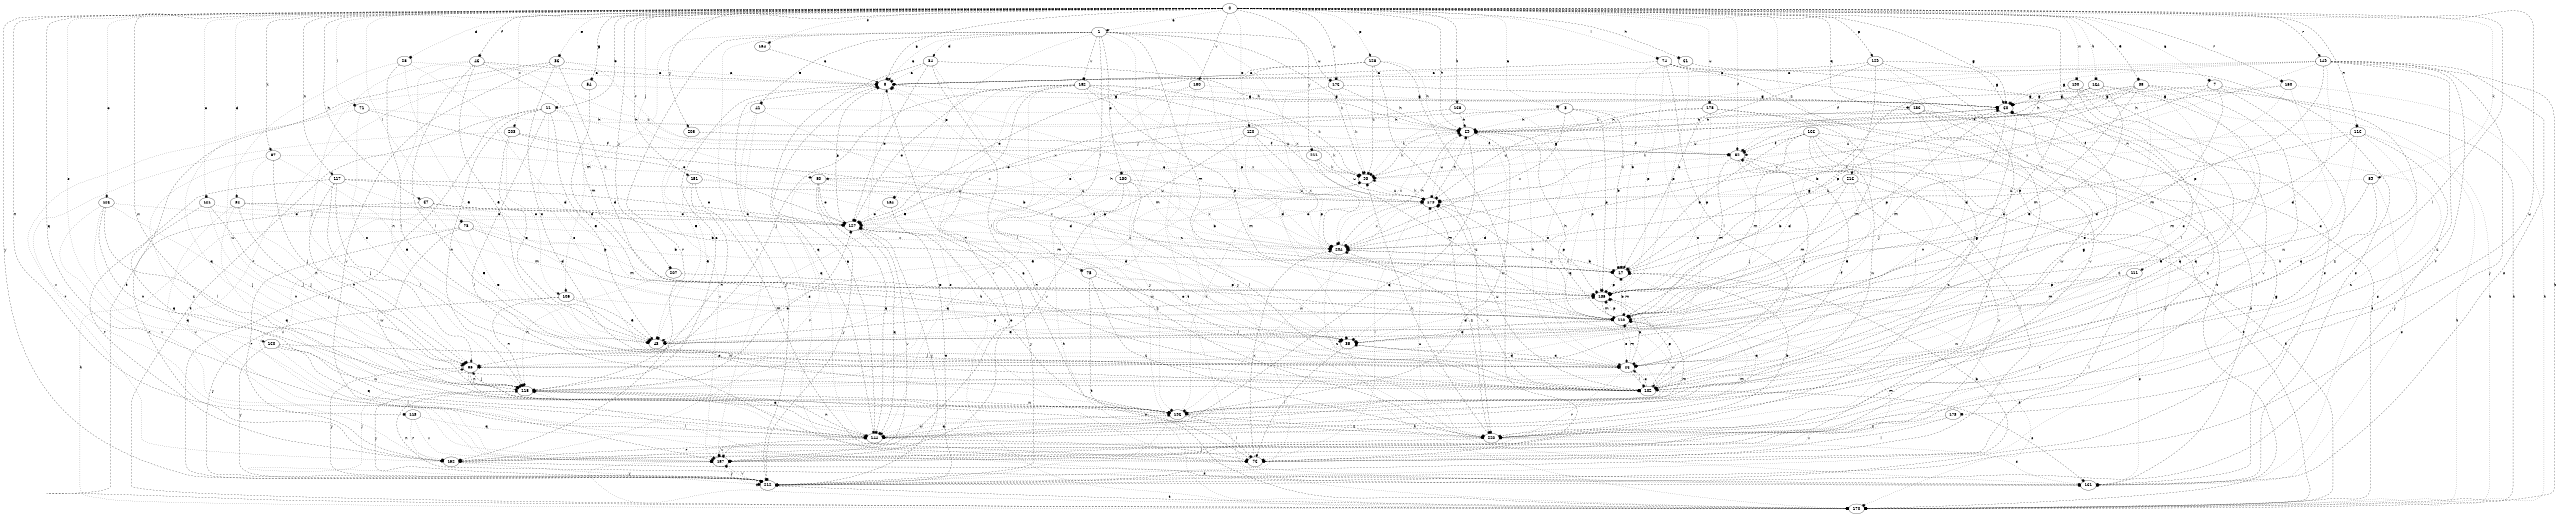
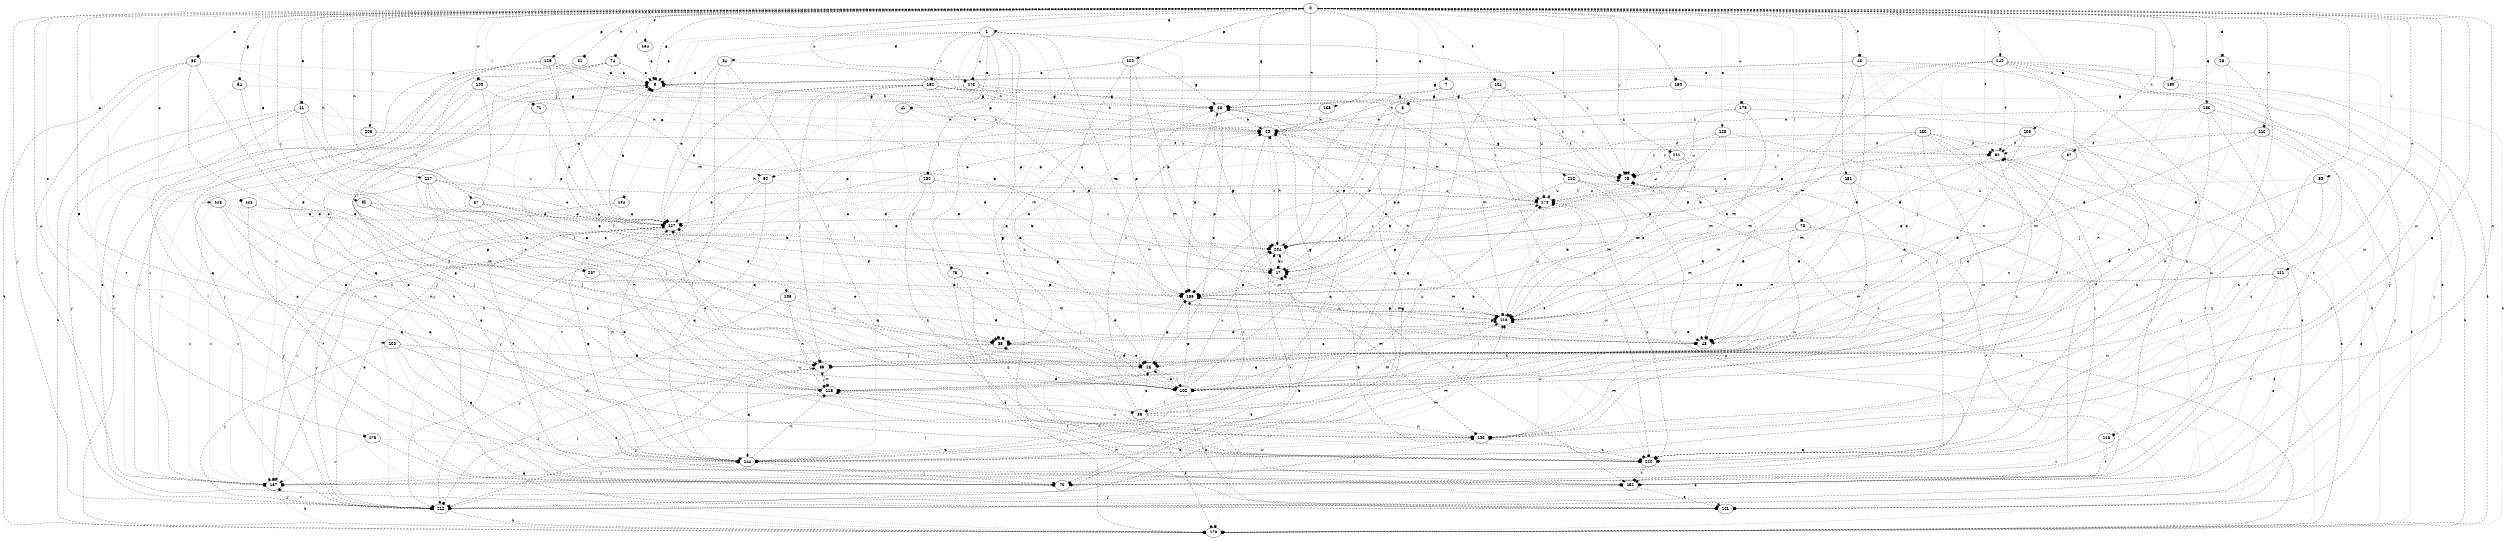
(534, 215) -> (1355, 217)
(2119, 272) -> (1163, 402)
(218, 297) -> (454, 297)
(1486, 352) -> (1080, 347)
none -> (1450, 371)
none -> (497, 473)
